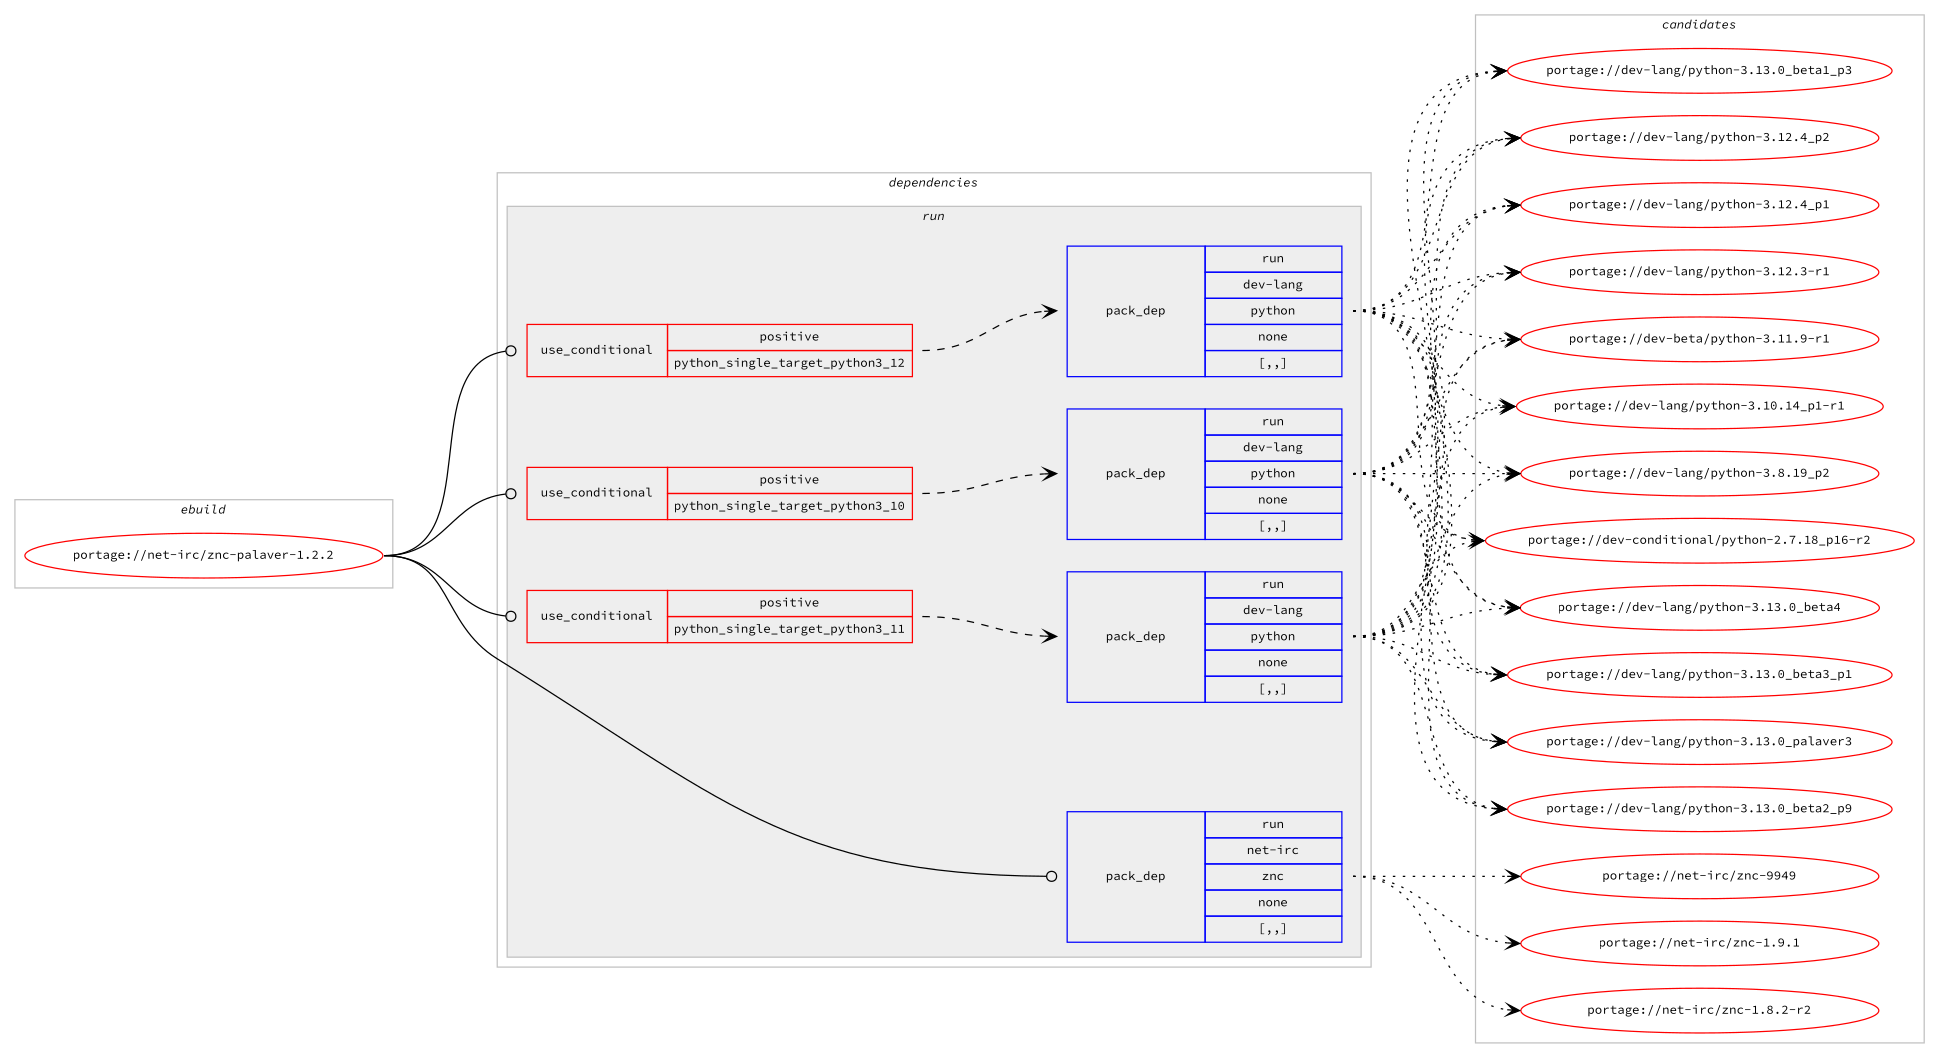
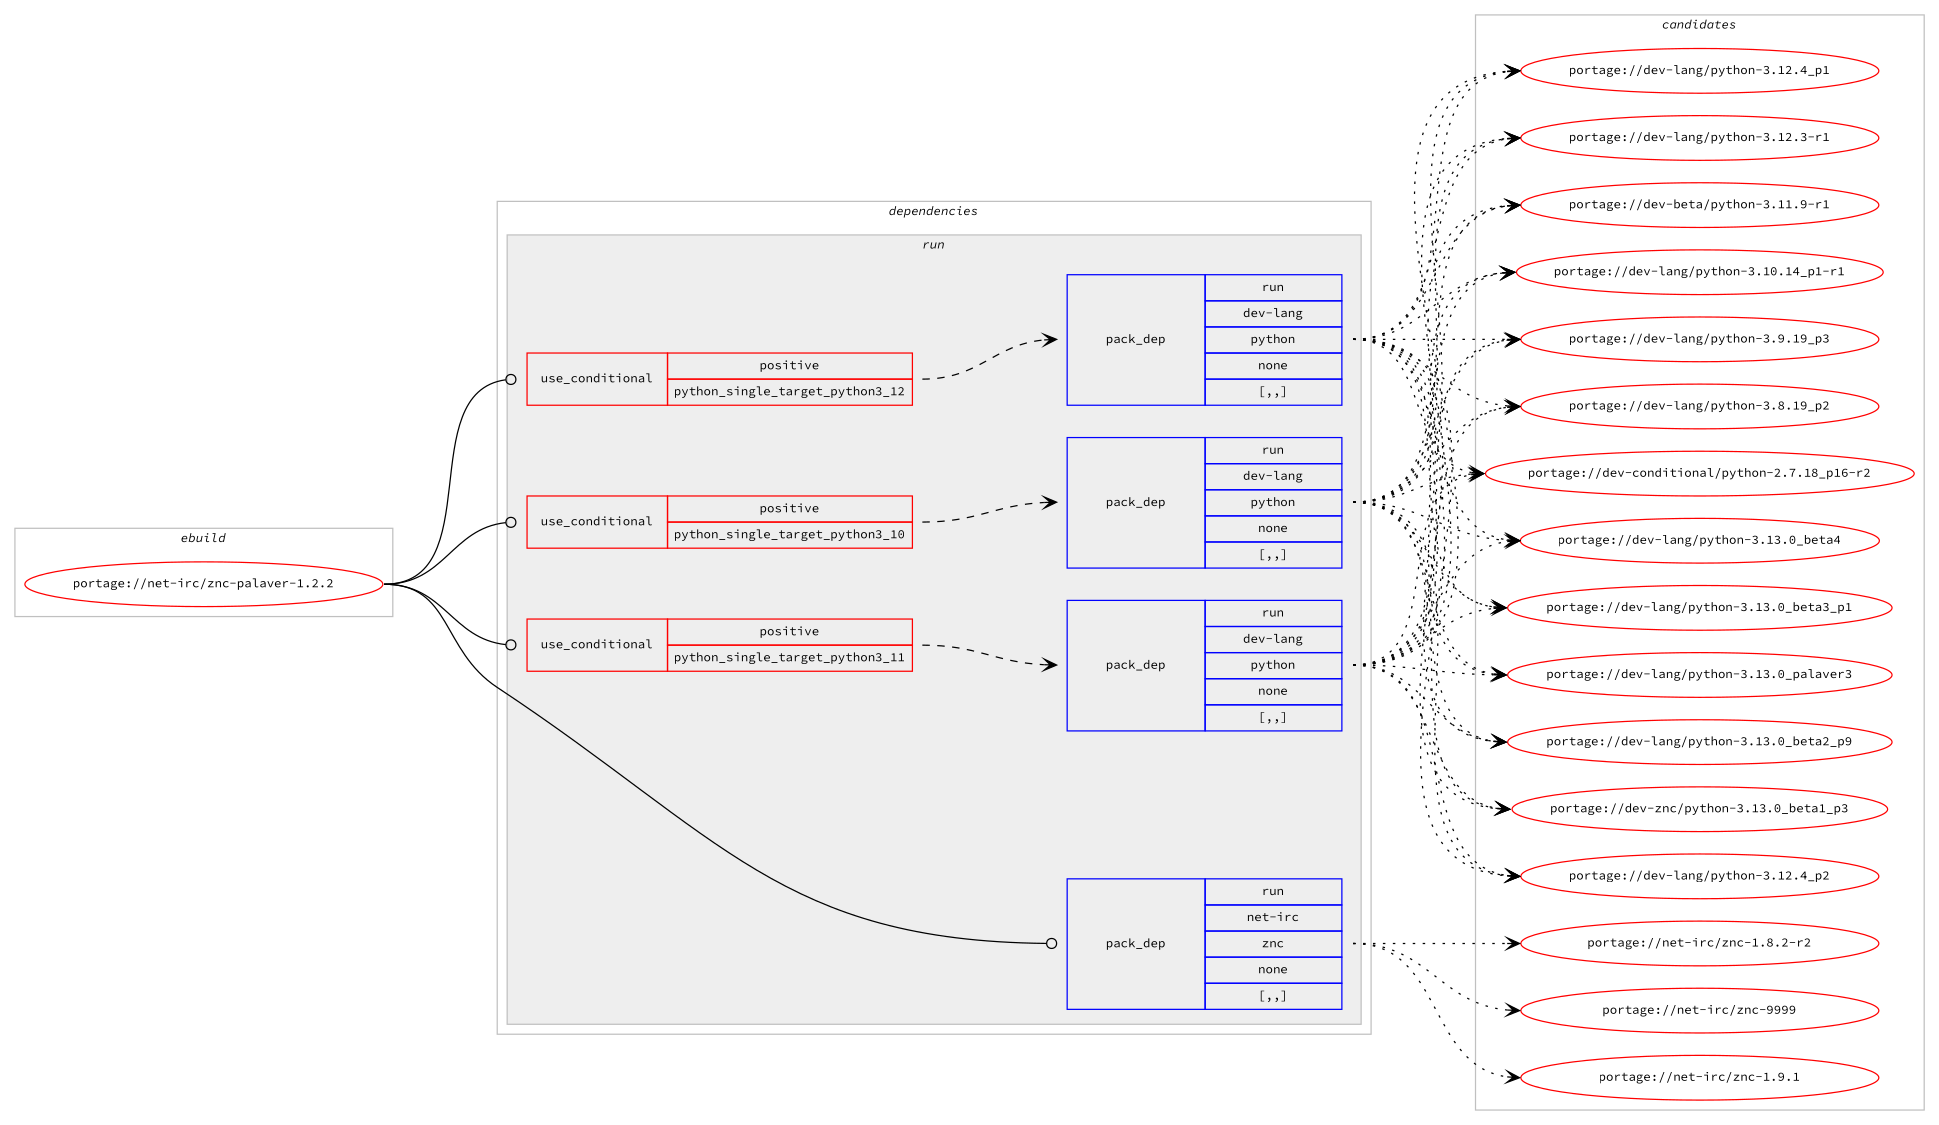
(1700, 71) -> (1700, 809)
none -> (1700, 339)
(1700, 876) -> (1700, 1011)
